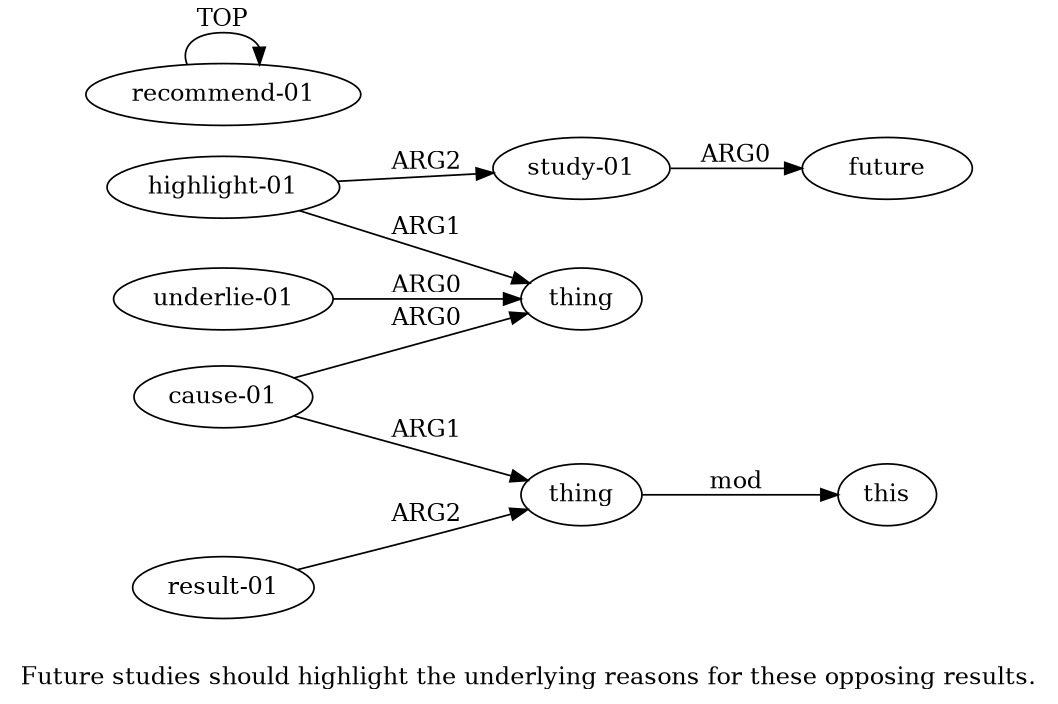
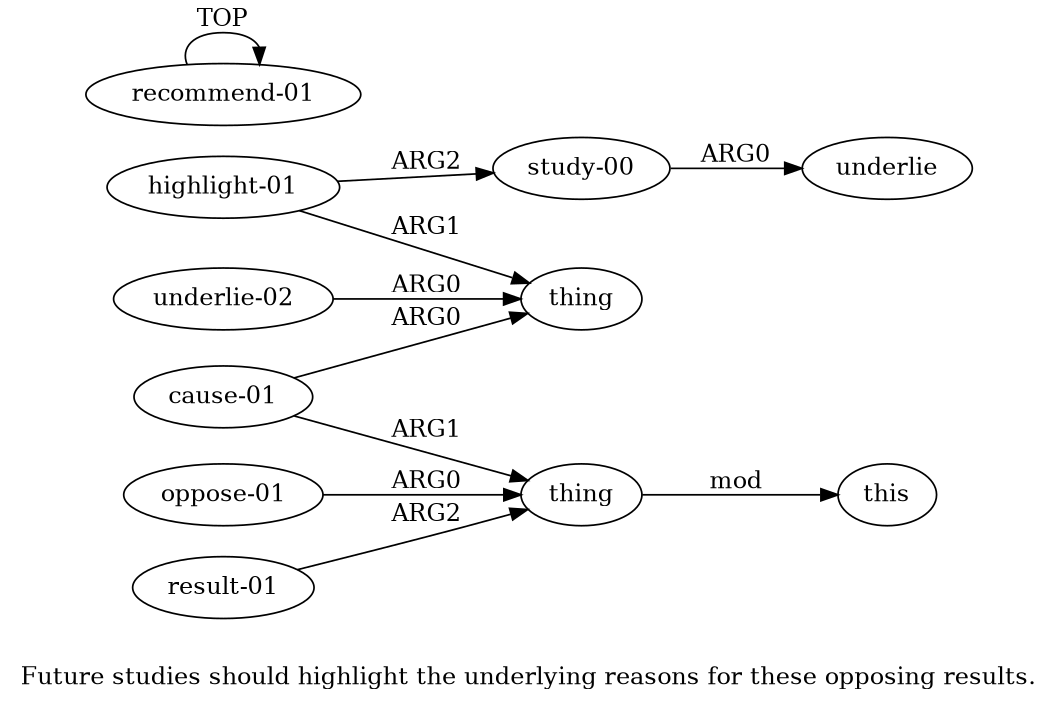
(581, 168) -> (581, 168)
(887, 168) -> (887, 168)
(223, 299) -> (223, 299)
none -> (223, 495)
